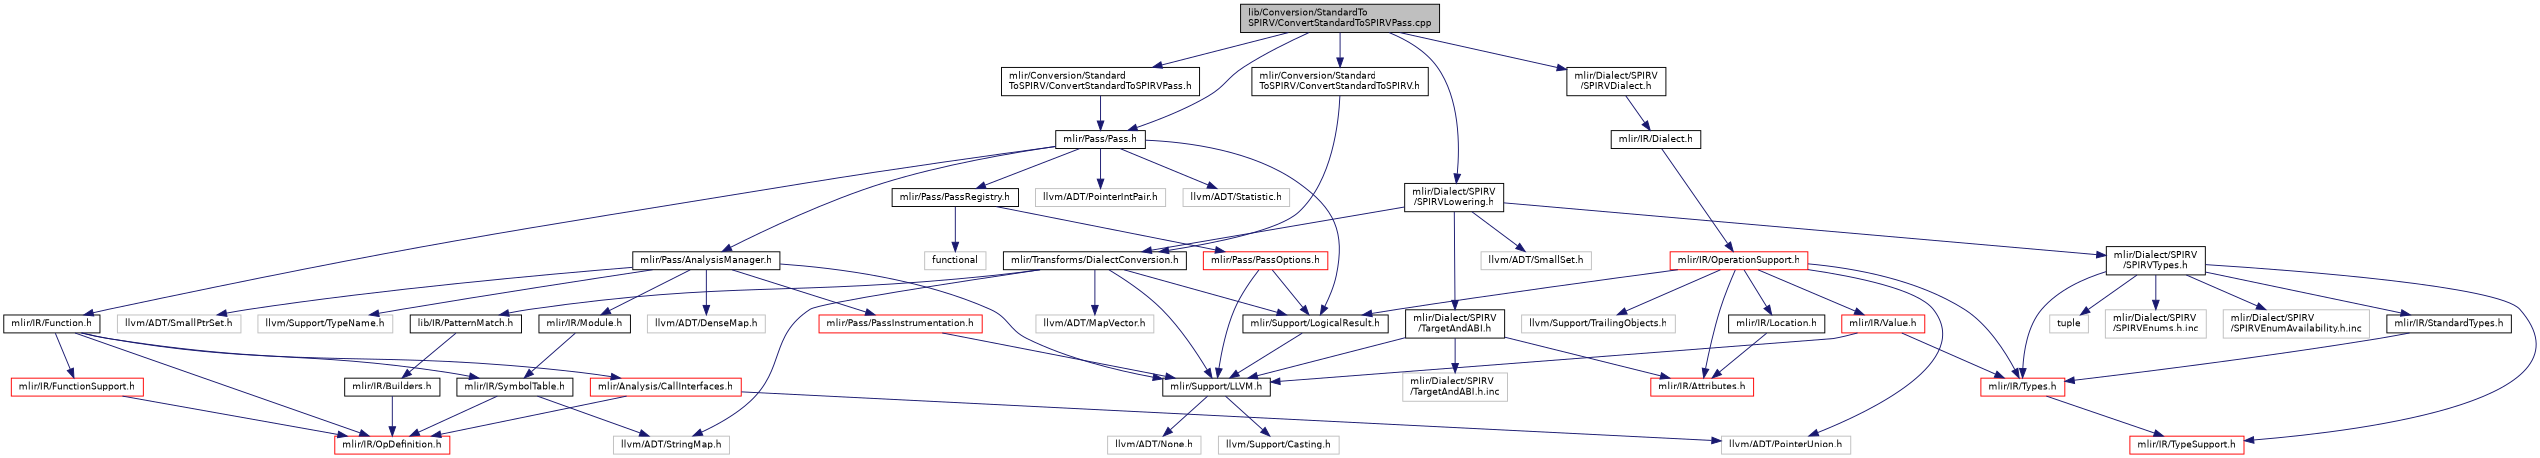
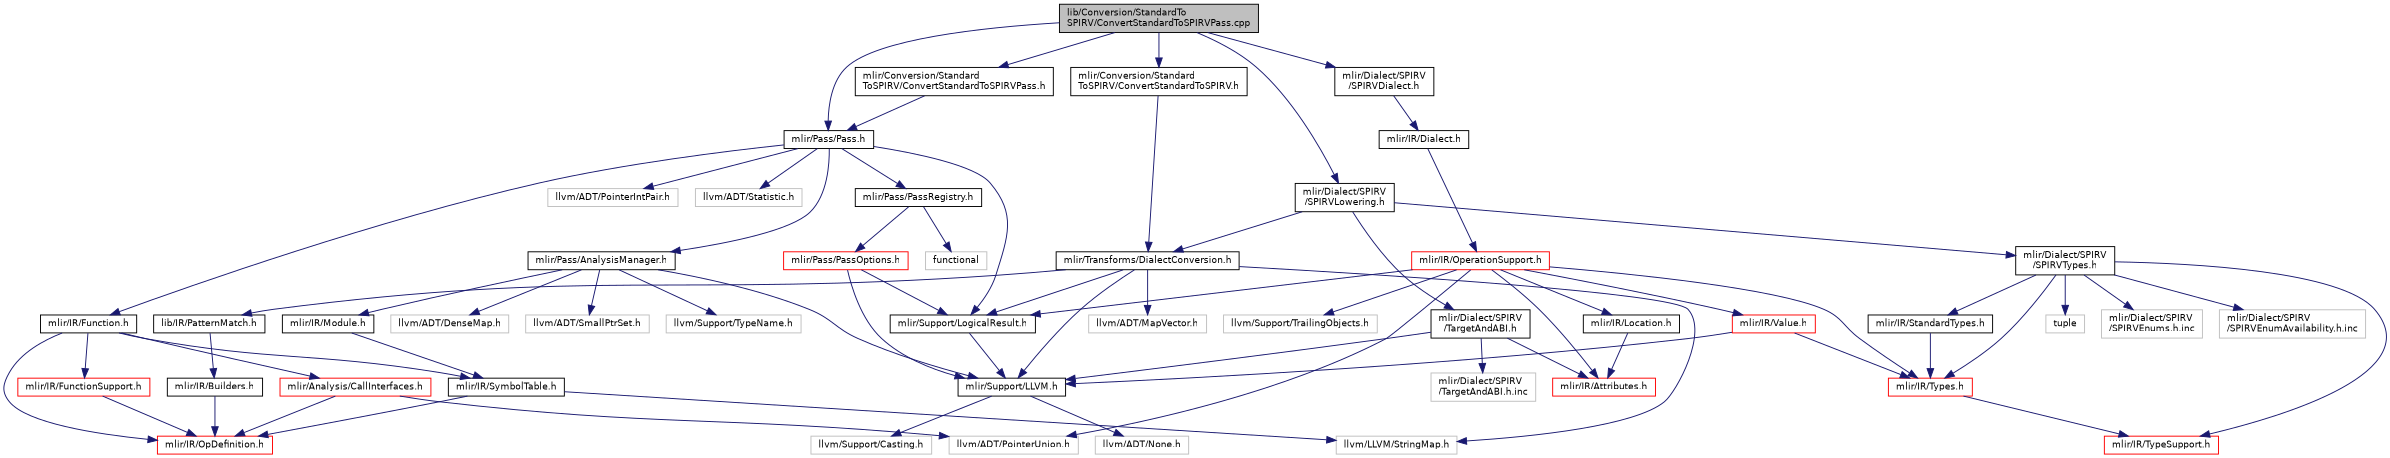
(1536, 261) -> none
(901, 324) -> none
(671, 445) -> (1397, 445)
